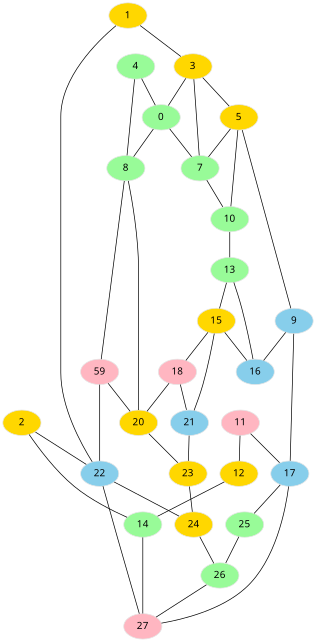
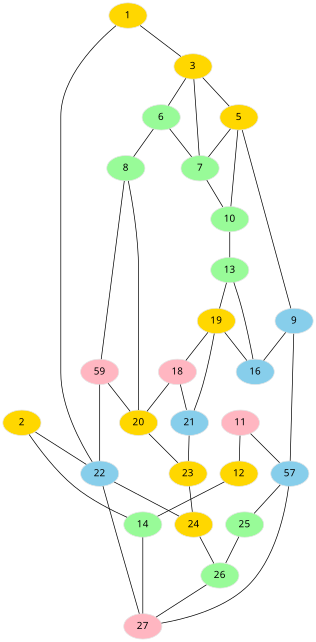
(136, 66) -> none
(161, 117) -> (161, 117)
(216, 321) -> (216, 321)
(290, 474) -> (290, 474)
